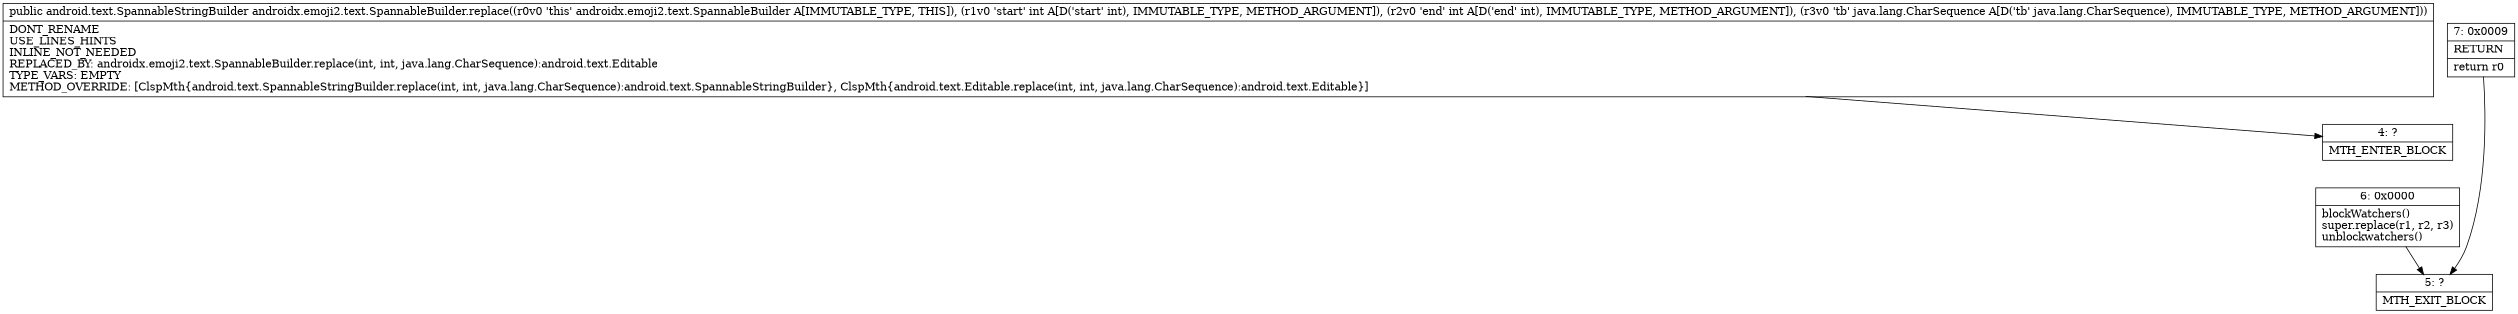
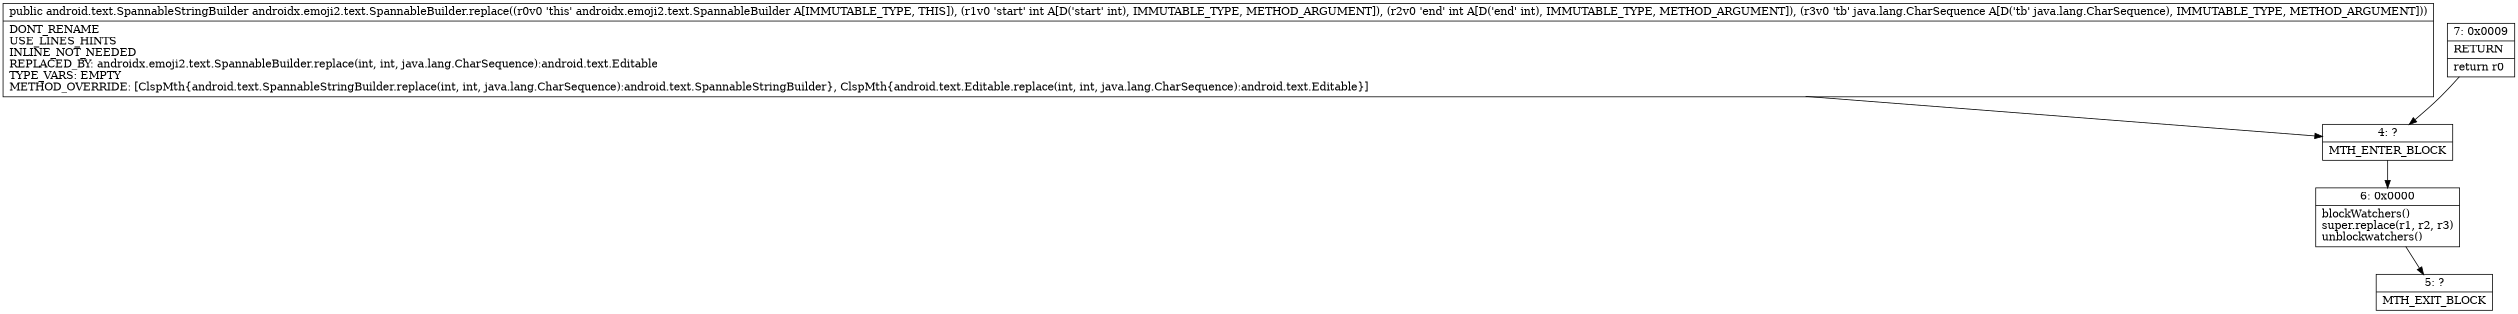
none -> (2388, 170)
(2482, 175) -> (2438, 99)
